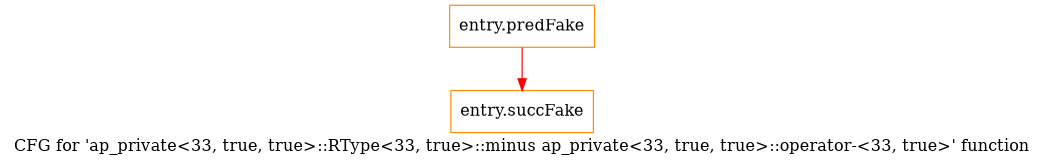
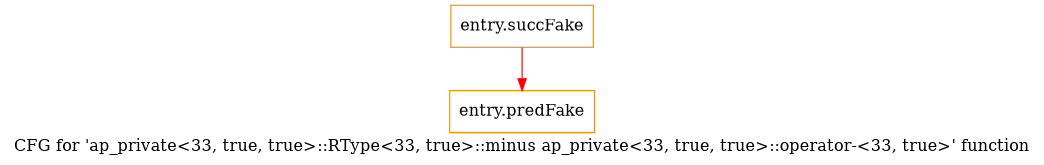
(522, 63) -> (522, 63)
